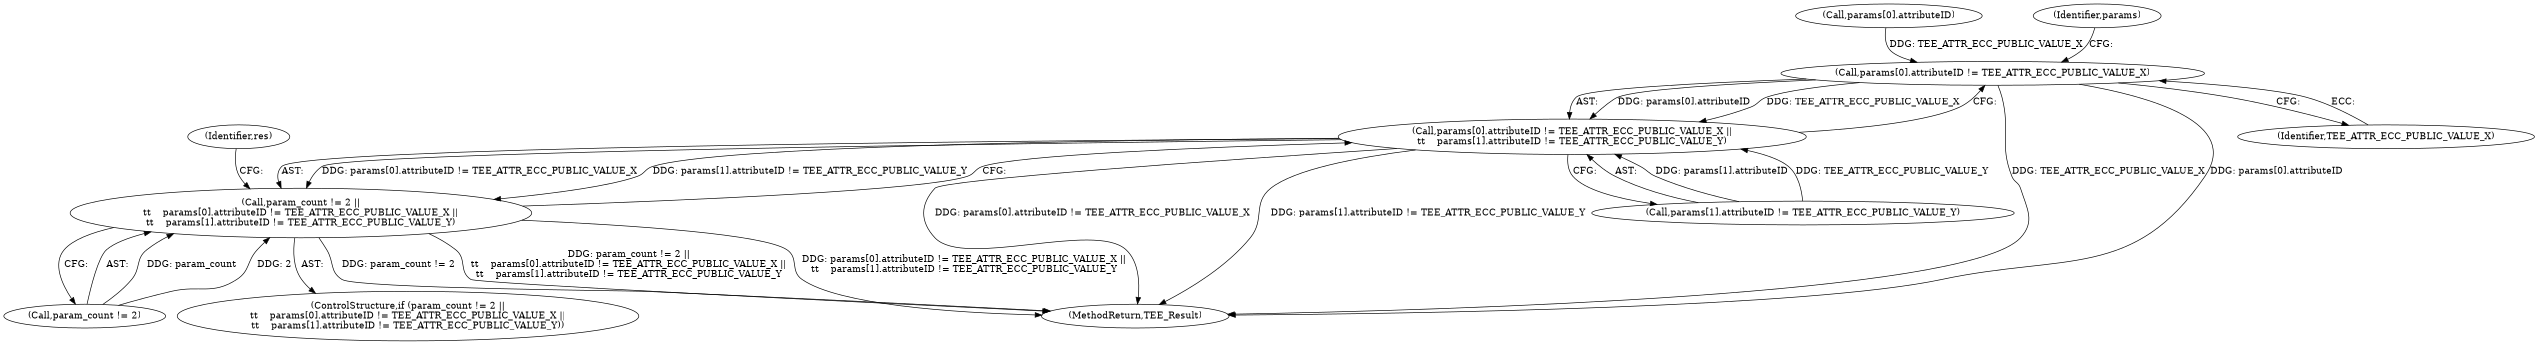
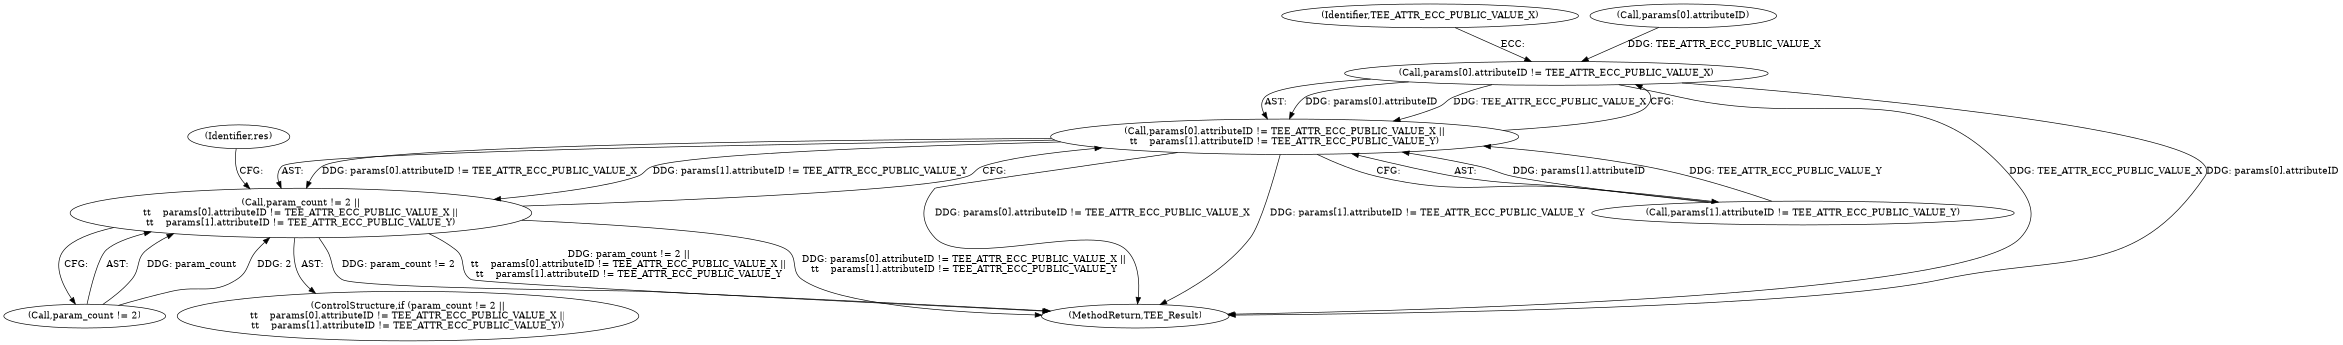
(2097, 16) -> none
(2231, 98) -> none
